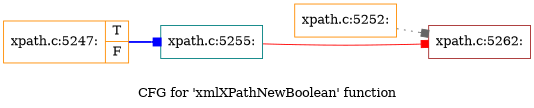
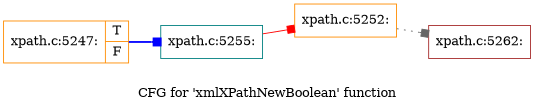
(341, 45) -> (274, 32)
